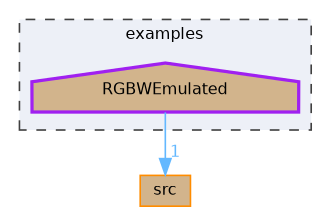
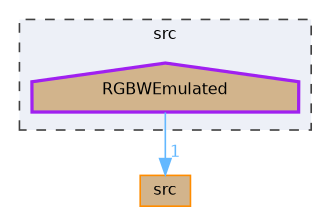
(165, 35) -> (165, 35)
